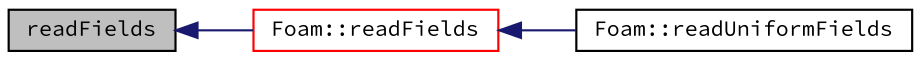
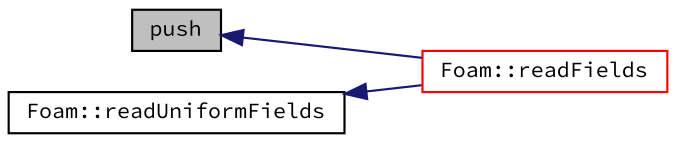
(92, 30) -> (177, 30)
(549, 30) -> (394, 88)
